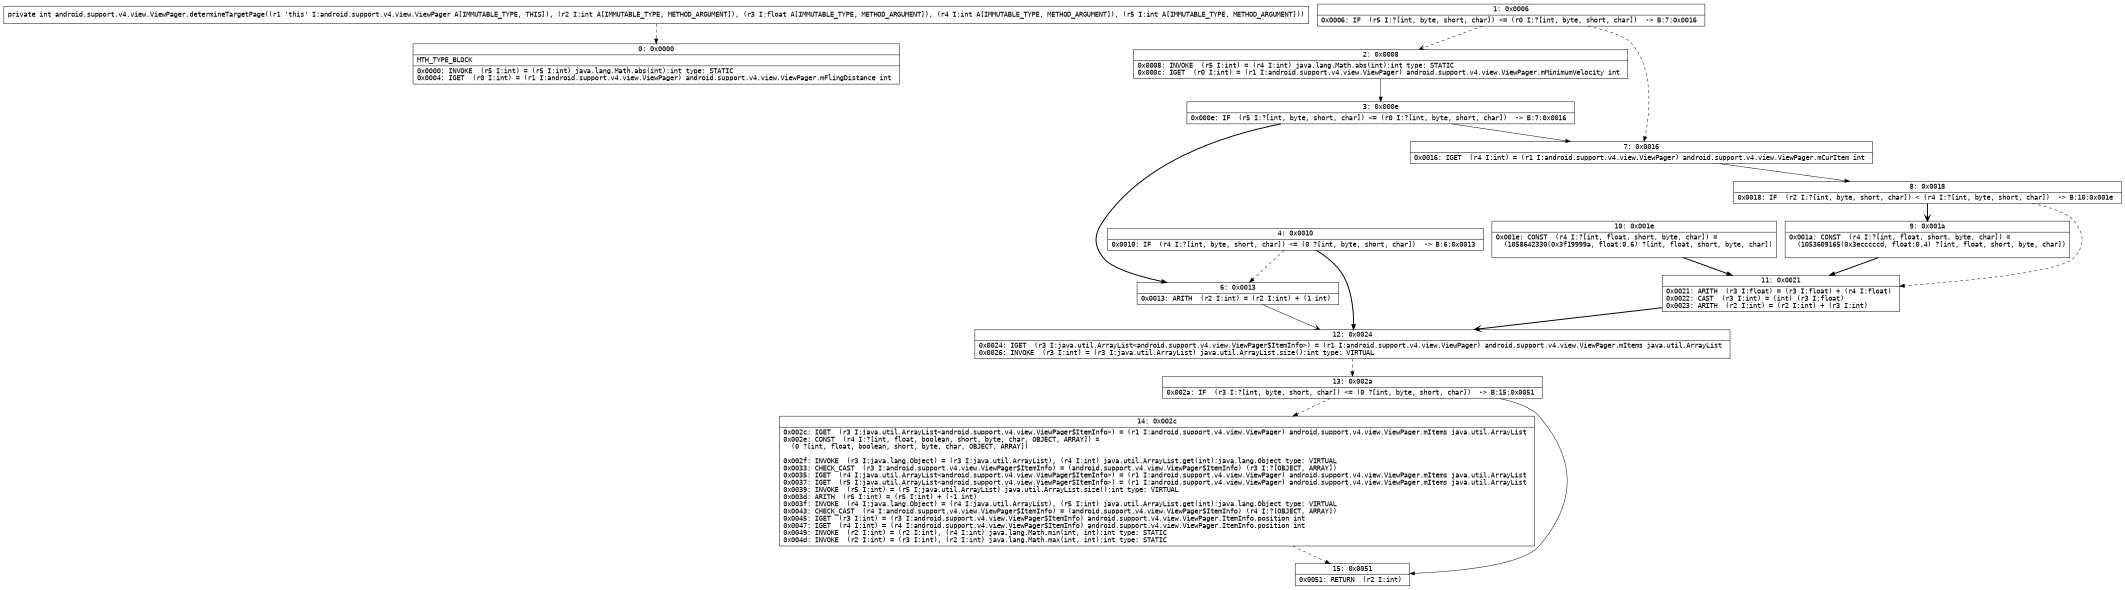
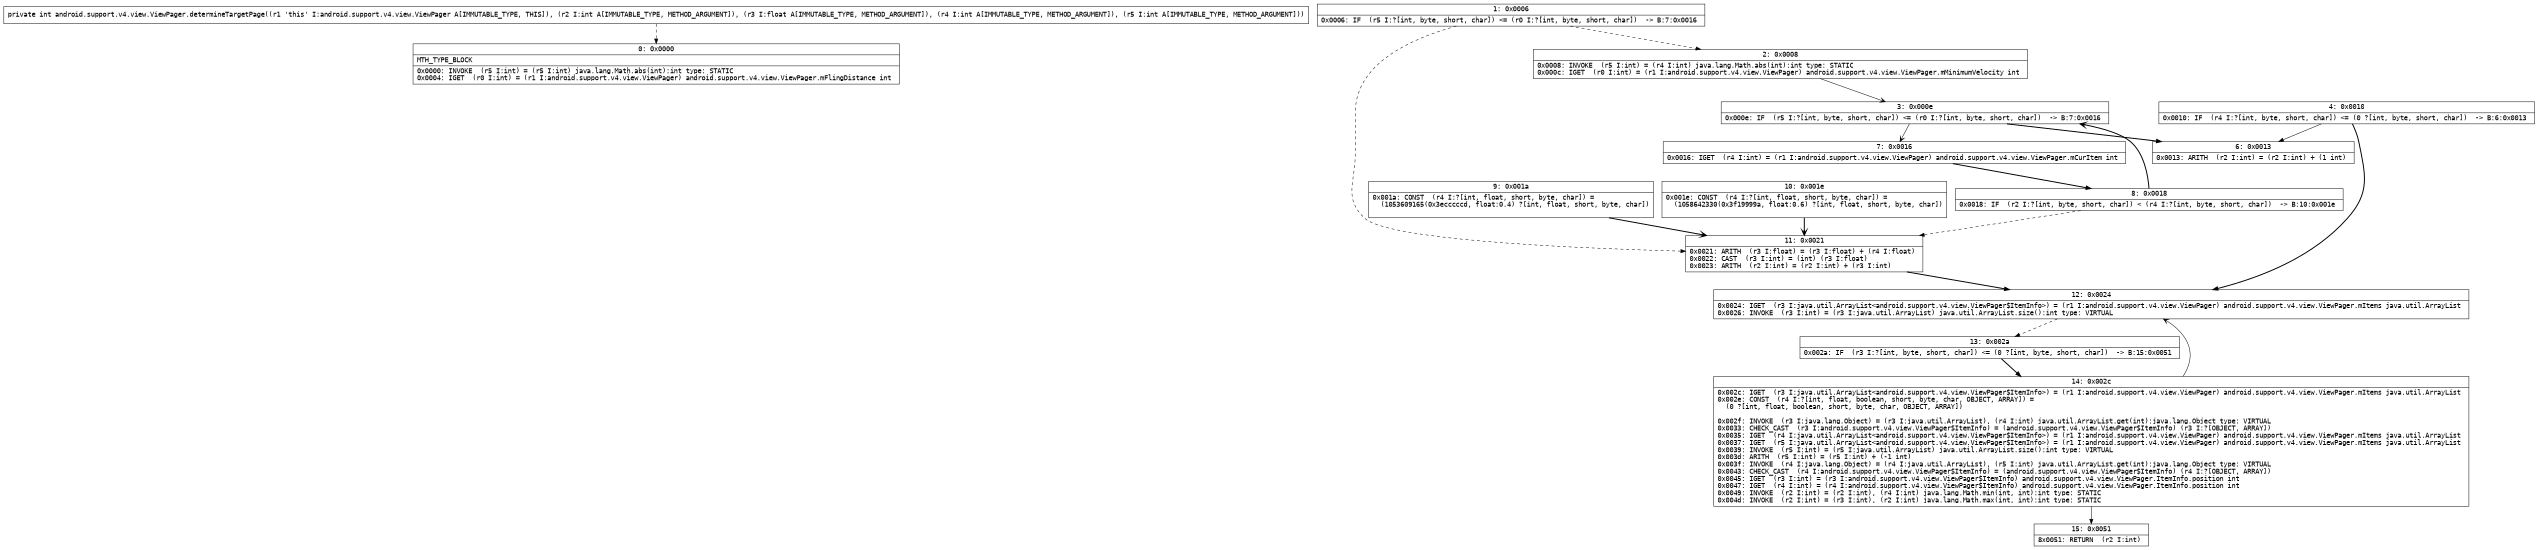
(1453, 37) -> (1633, 37)
(1644, 65) -> (1396, 229)
(1381, 88) -> (1850, 89)
(1509, 132) -> (1906, 131)
(1782, 172) -> (2019, 176)
(1927, 210) -> (2131, 143)
(1268, 265) -> (2302, 132)
(1705, 266) -> (1804, 224)
(1856, 266) -> (1655, 226)
(1289, 316) -> (2188, 345)
(1571, 318) -> (1956, 280)
(1314, 406) -> (2009, 366)
(1556, 522) -> none
(1309, 554) -> (2091, 513)
(1352, 580) -> (2091, 540)
